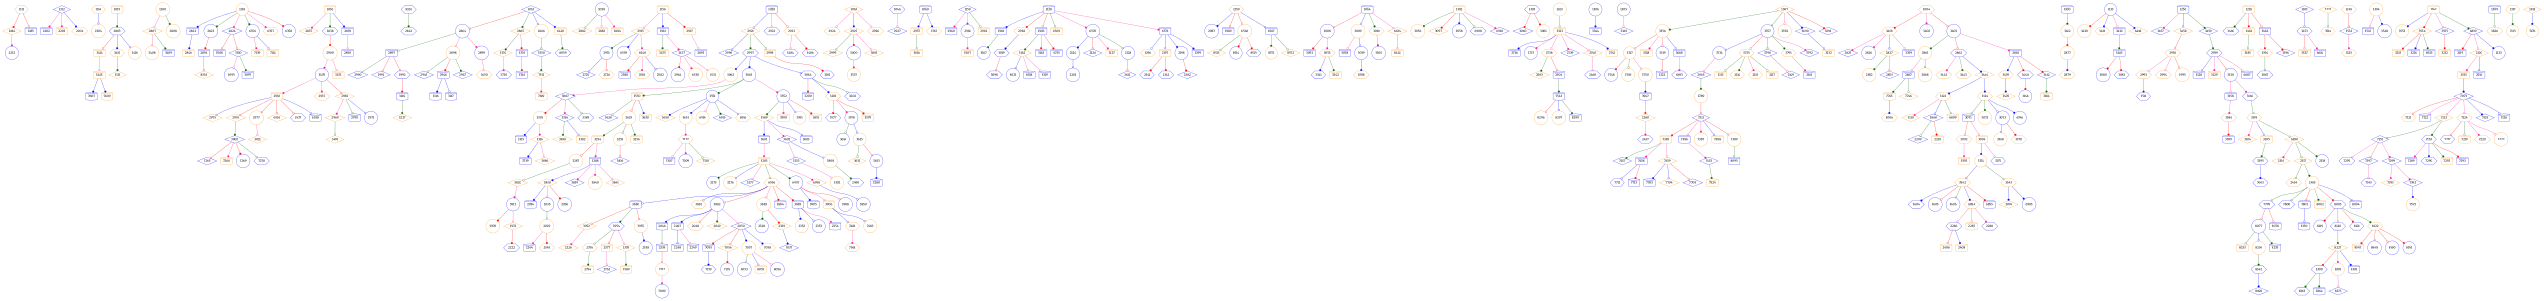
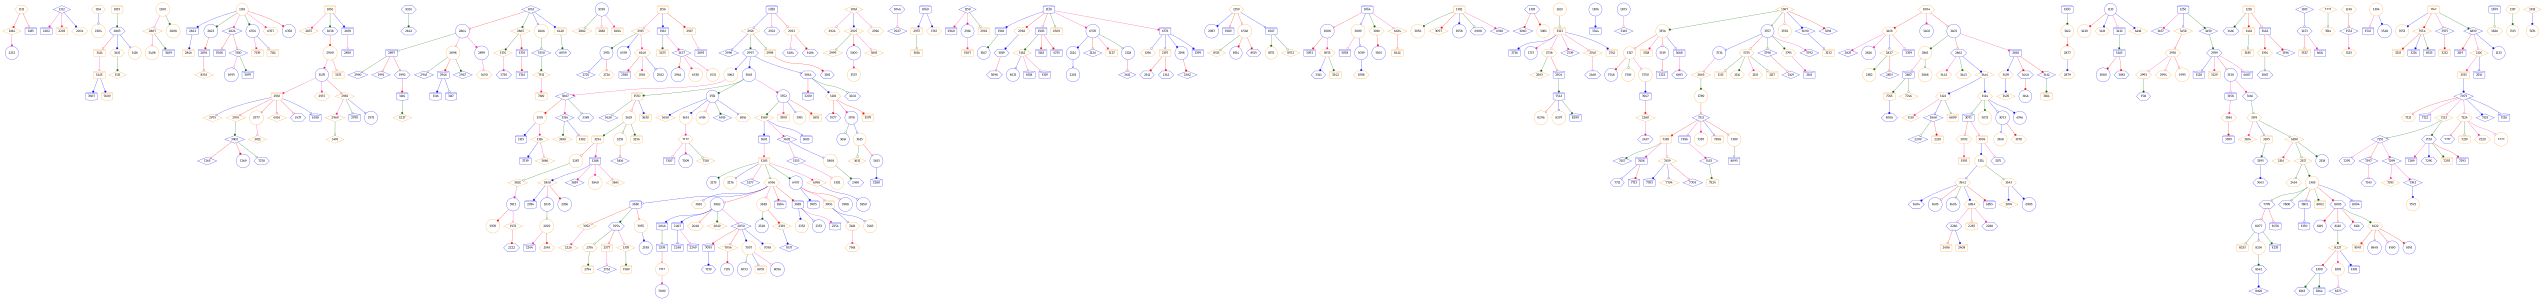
(1701, 75) -> (1701, 75)
(1889, 118) -> (1889, 118)
(227, 161) -> none
